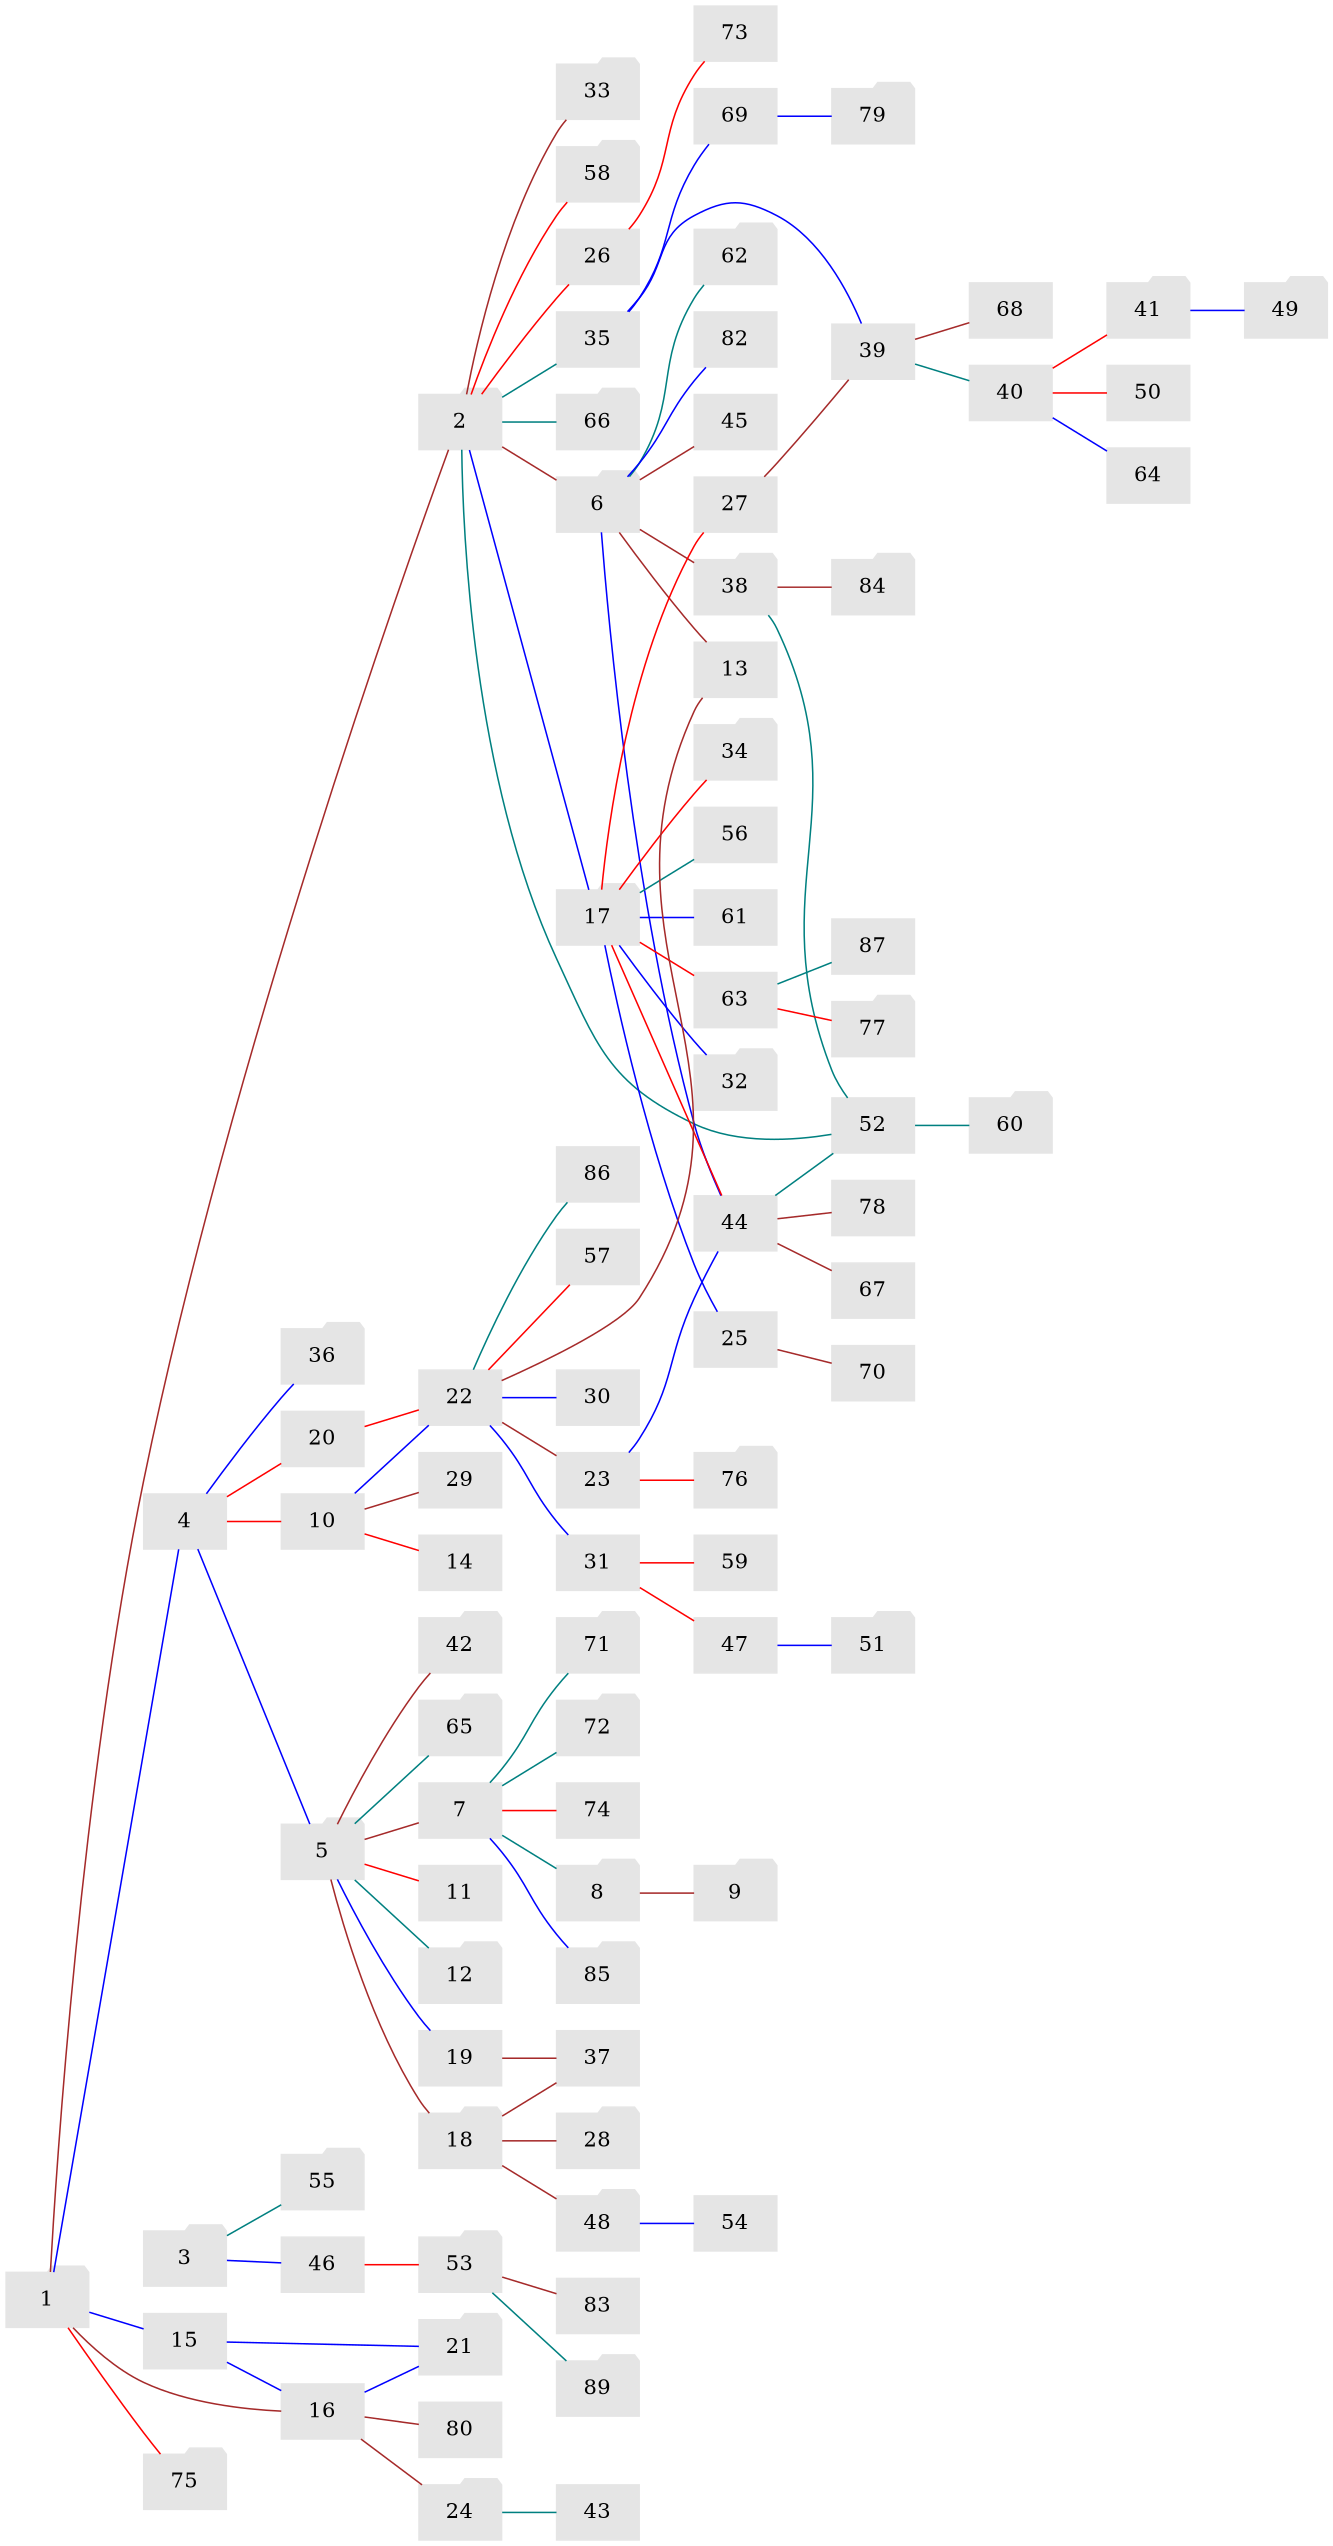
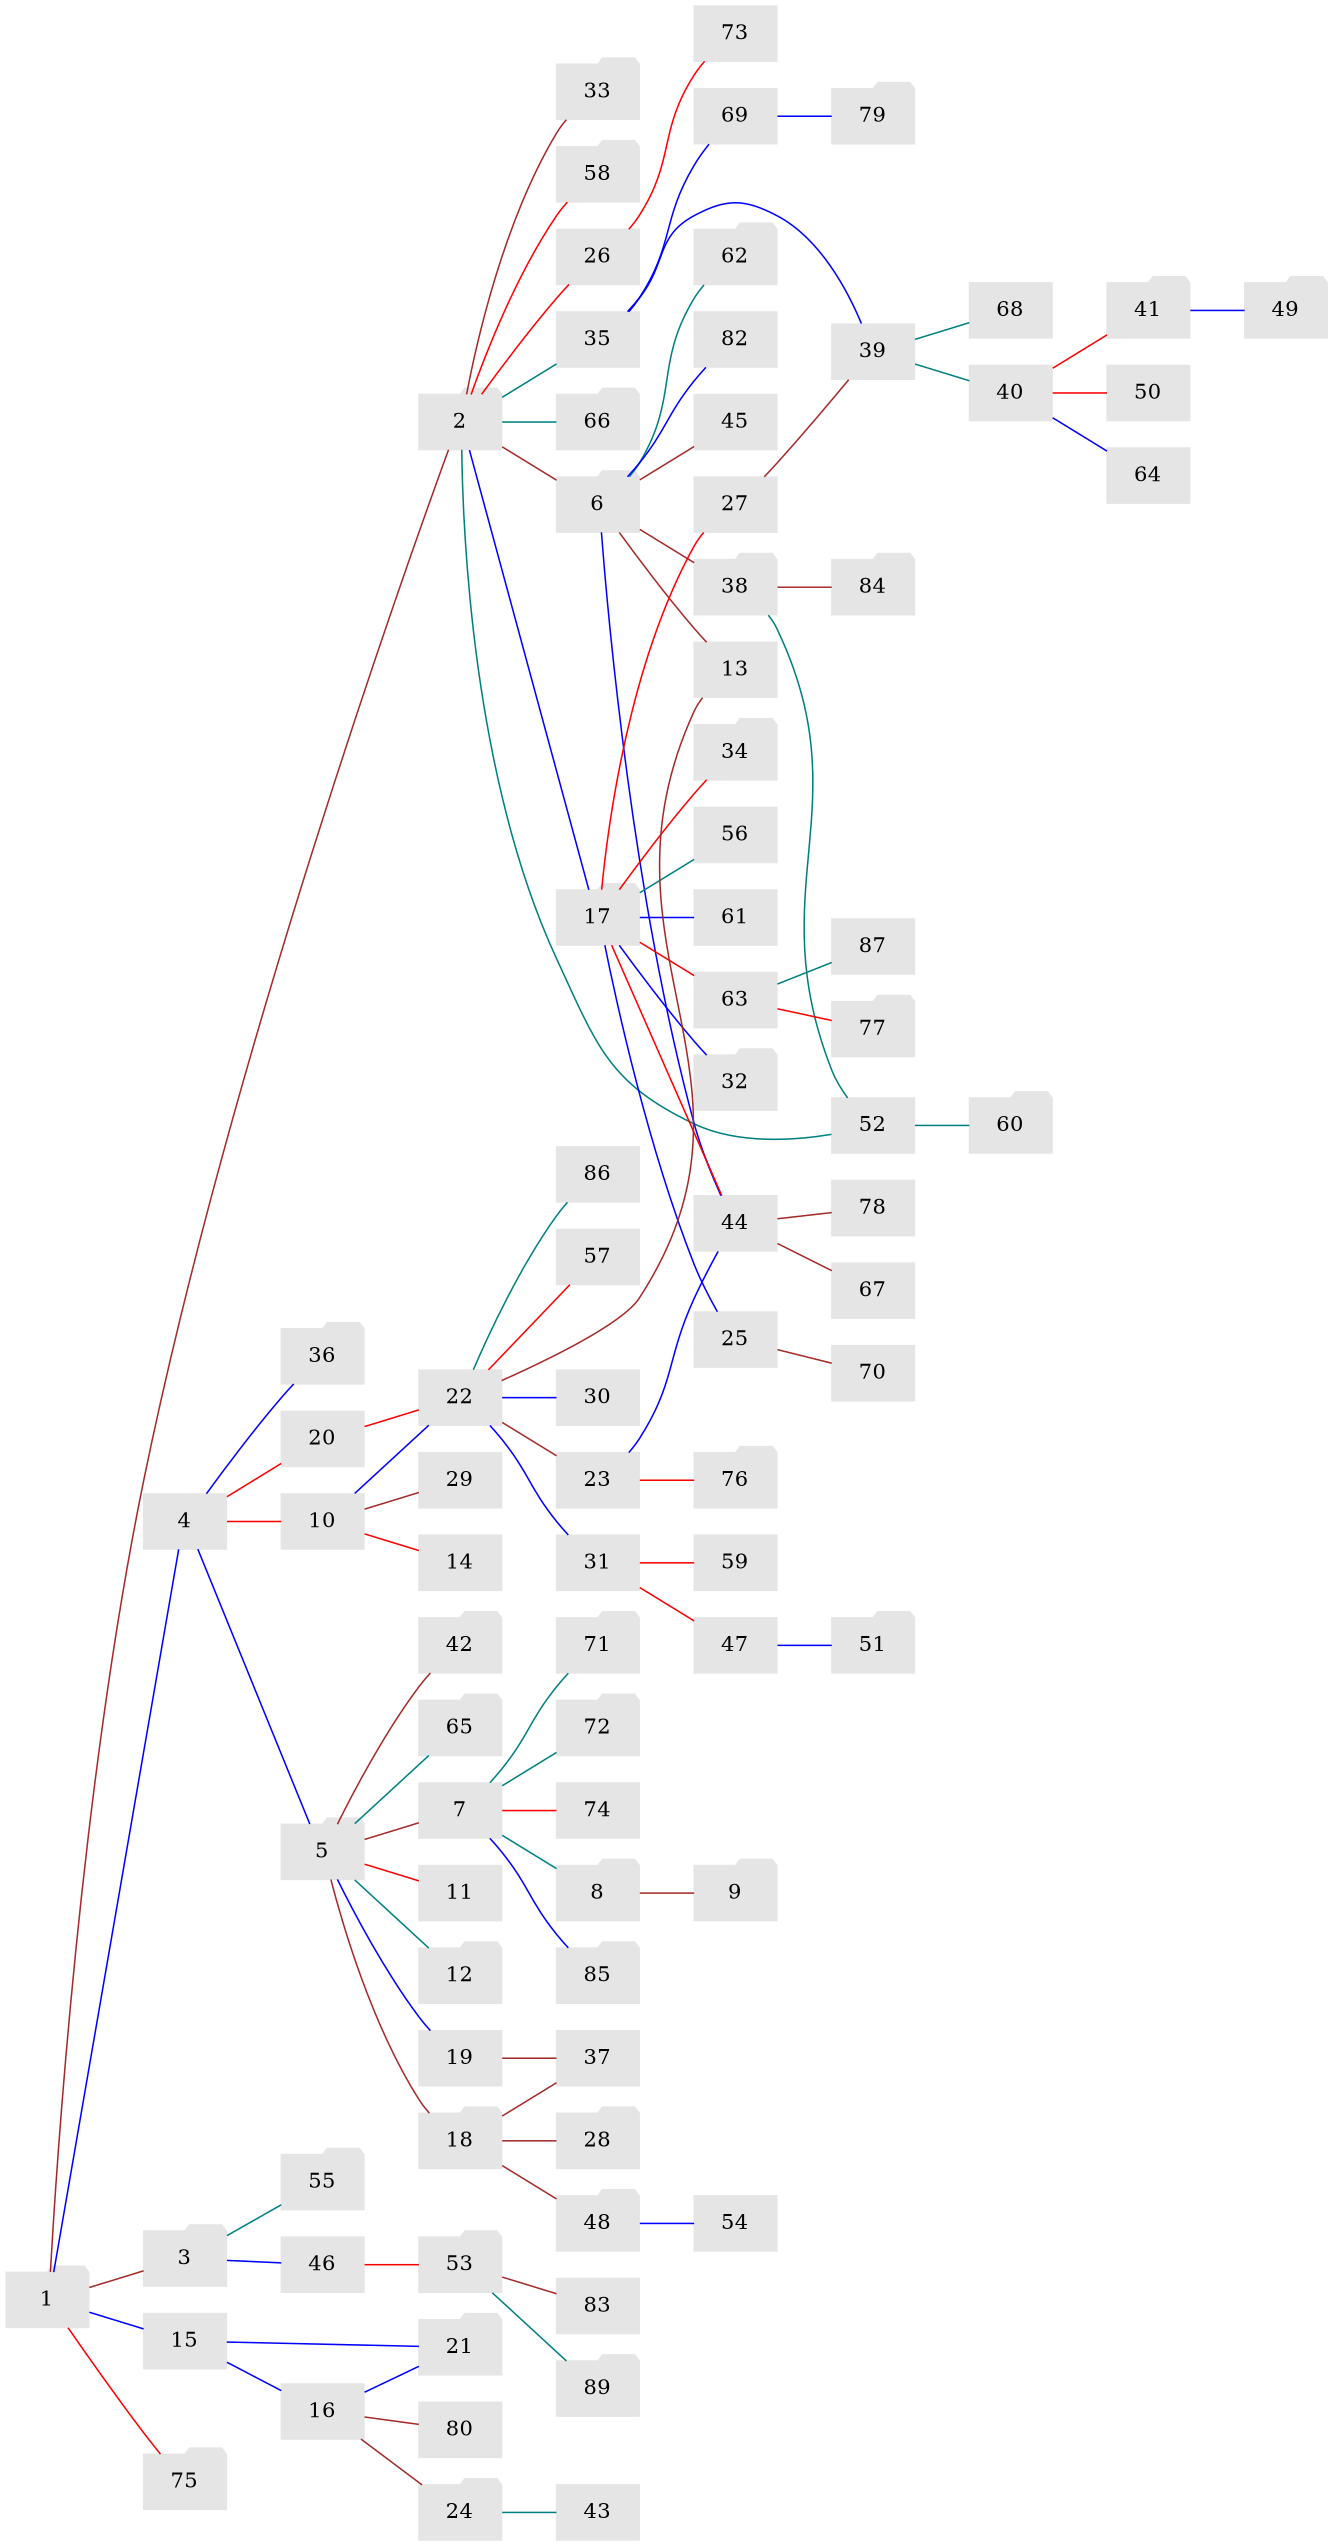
(942, 331) -> (942, 331)
(804, 1174) -> none
(168, 2392) -> (116, 2279)
